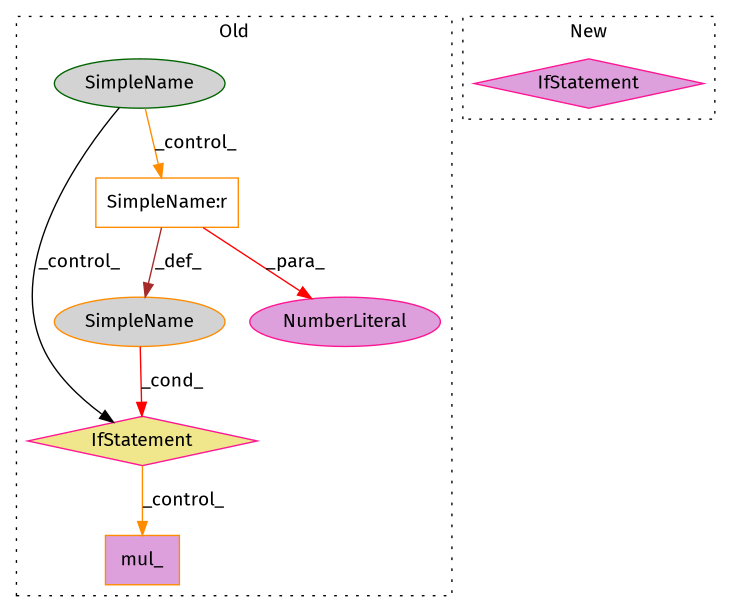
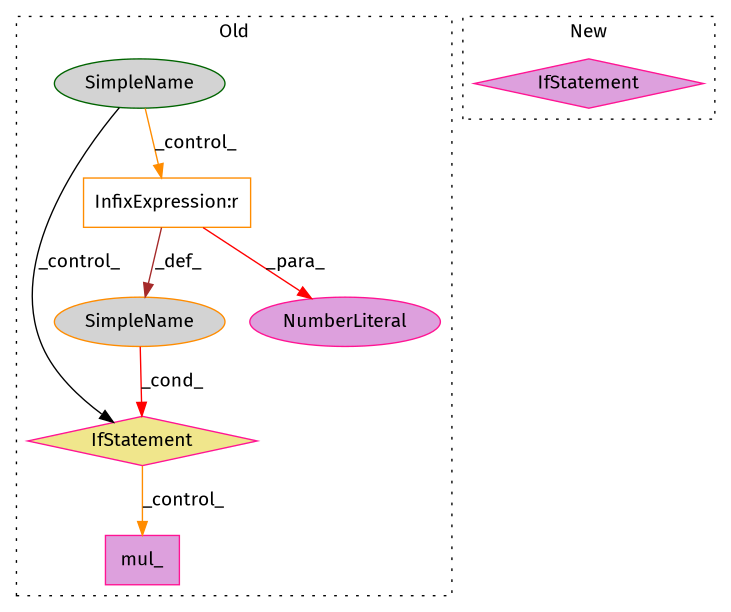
(167, 203) -> (167, 203)
(142, 560) -> (142, 560)
